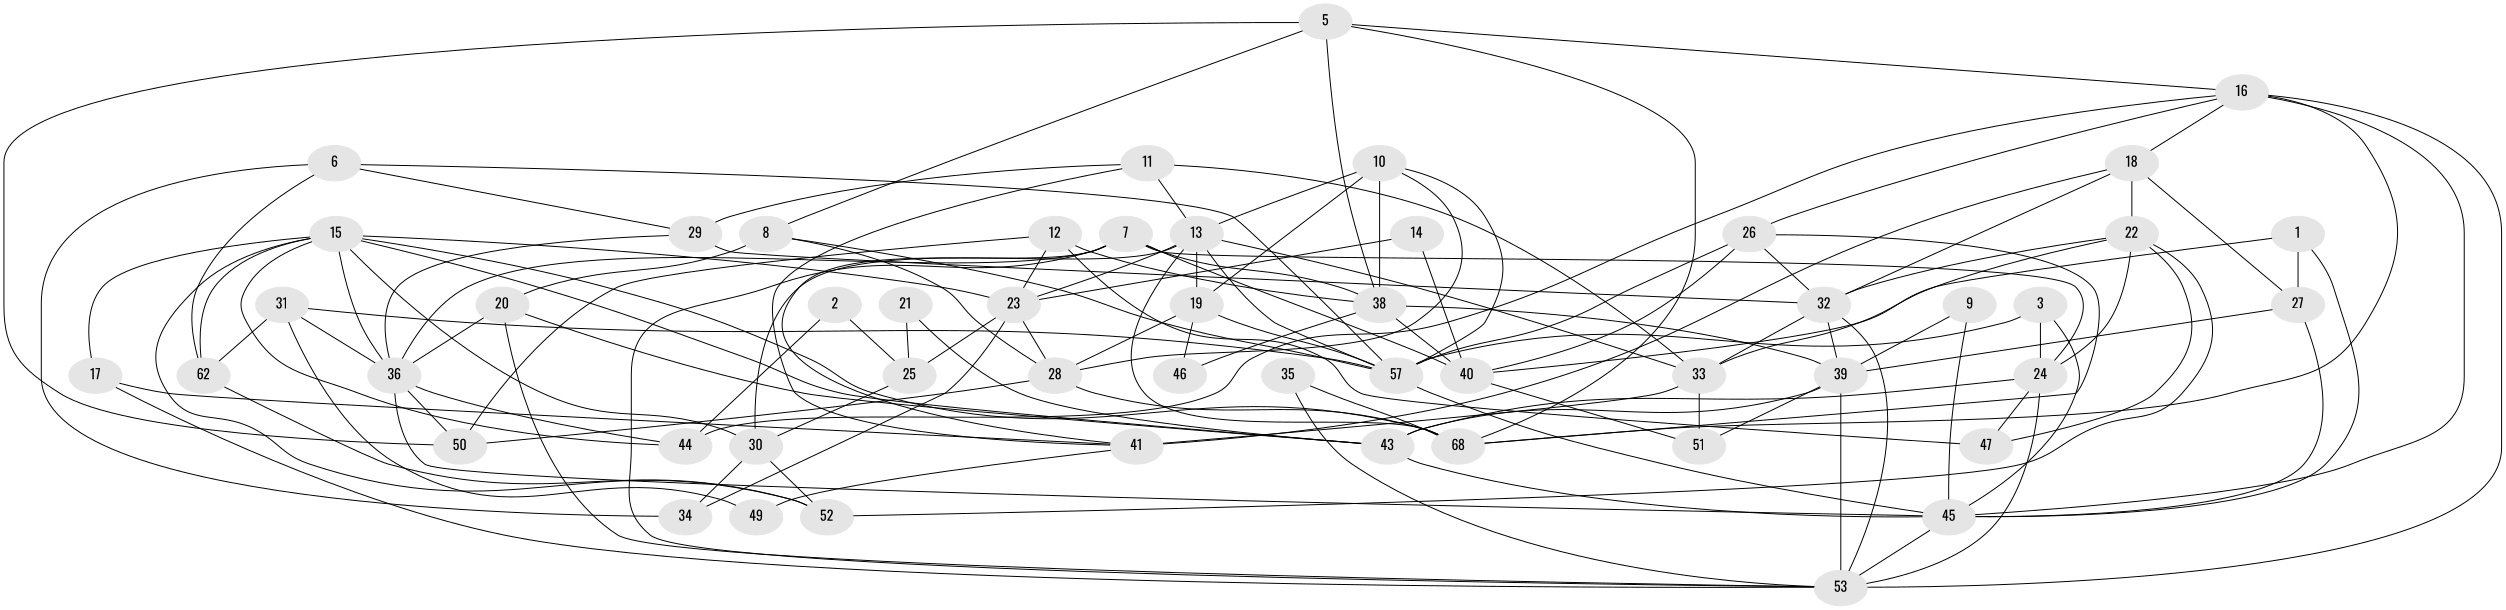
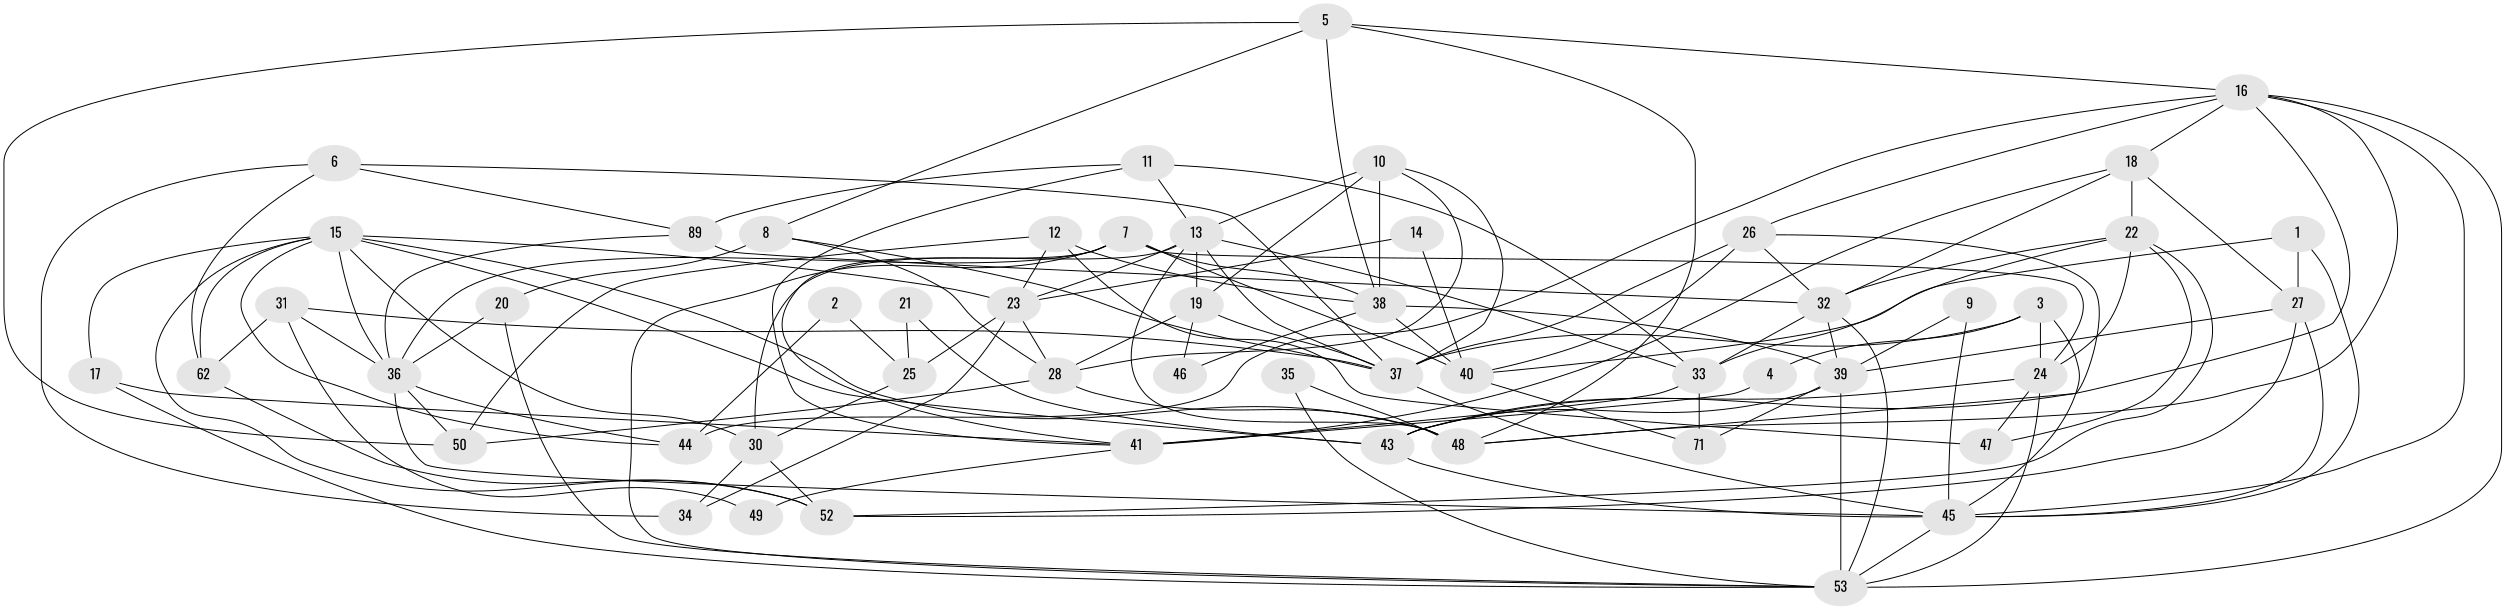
(695, 234) -> (695, 234)
(1396, 376) -> (1396, 376)
none -> (1770, 376)
(832, 397) -> (2085, 391)
(1458, 446) -> (1458, 446)
(1699, 446) -> (1699, 446)
none -> (1722, 500)
